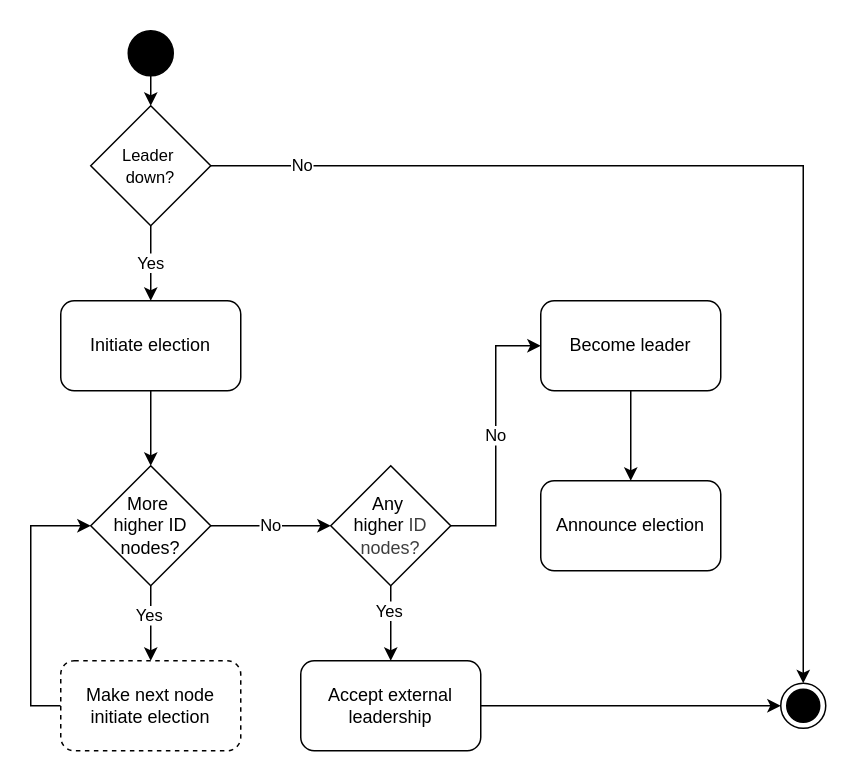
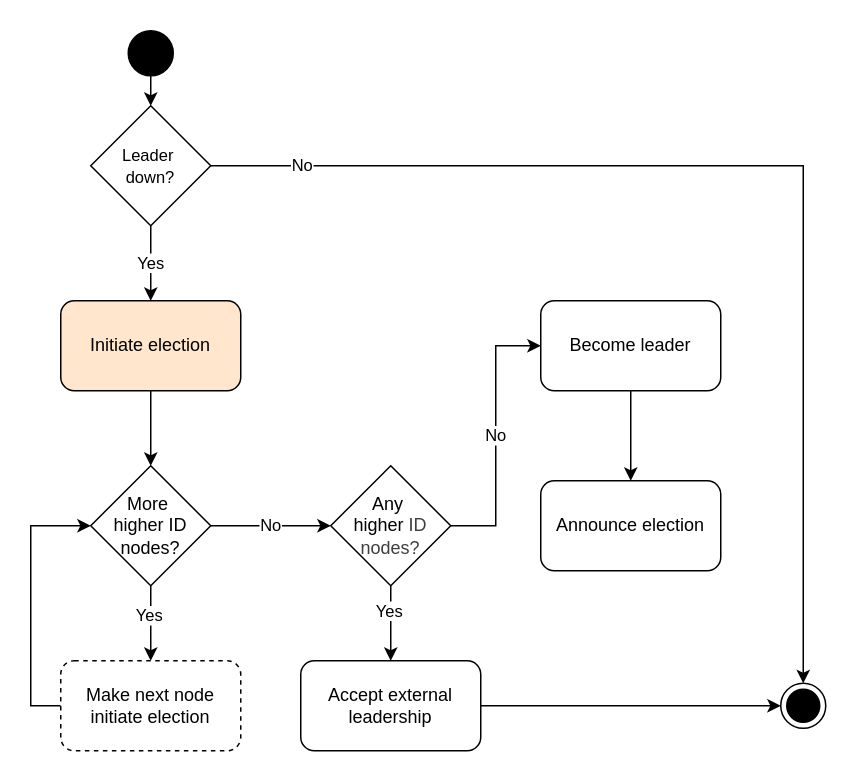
(151, 346) -> (151, 346)
